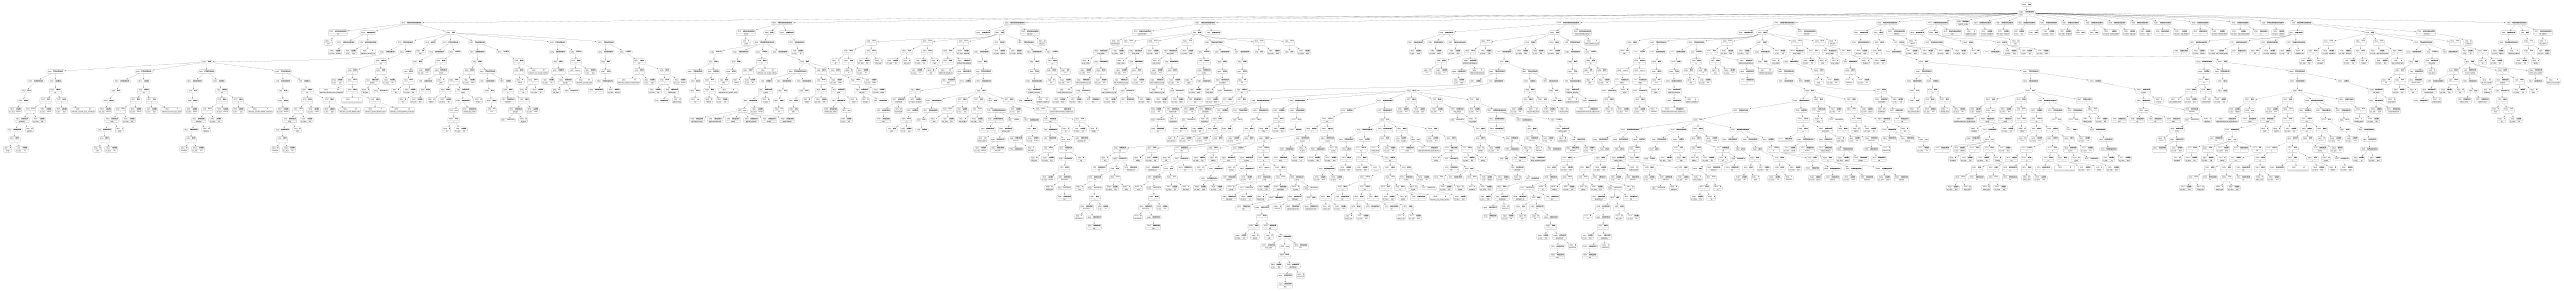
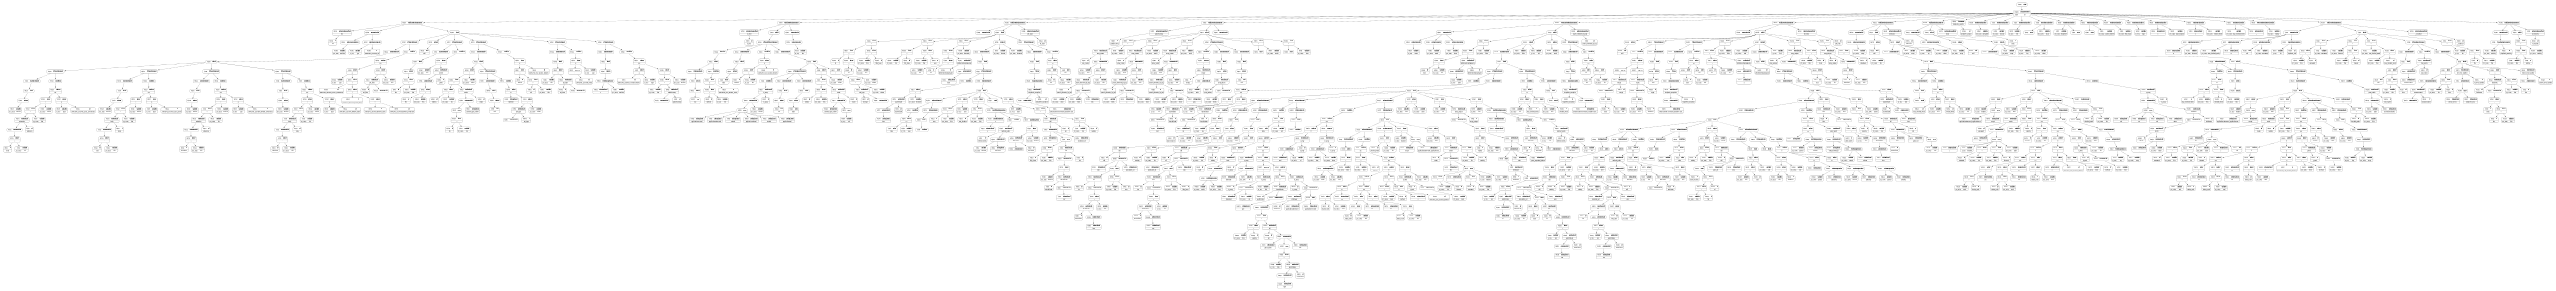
(561, 70) -> (561, 70)
